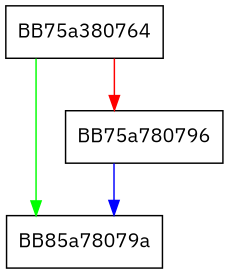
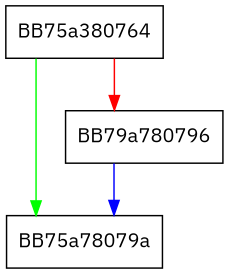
(144, 137) -> (144, 137)
(85, 242) -> (85, 242)
